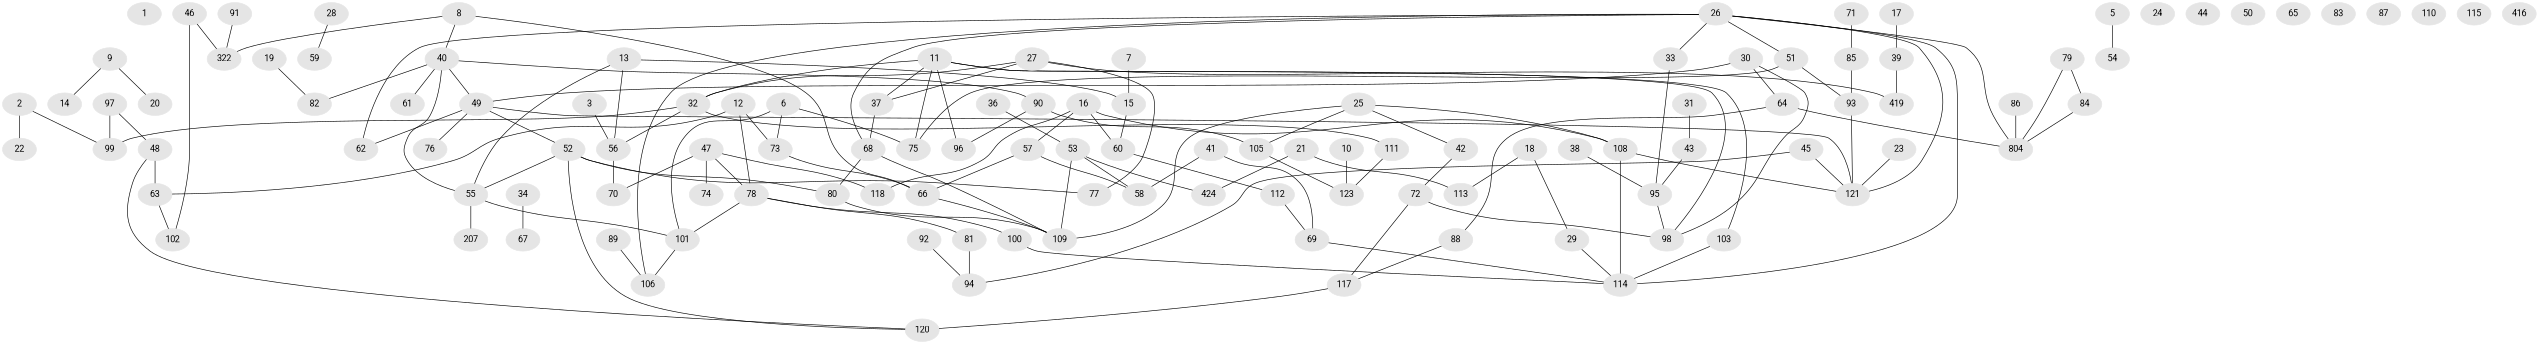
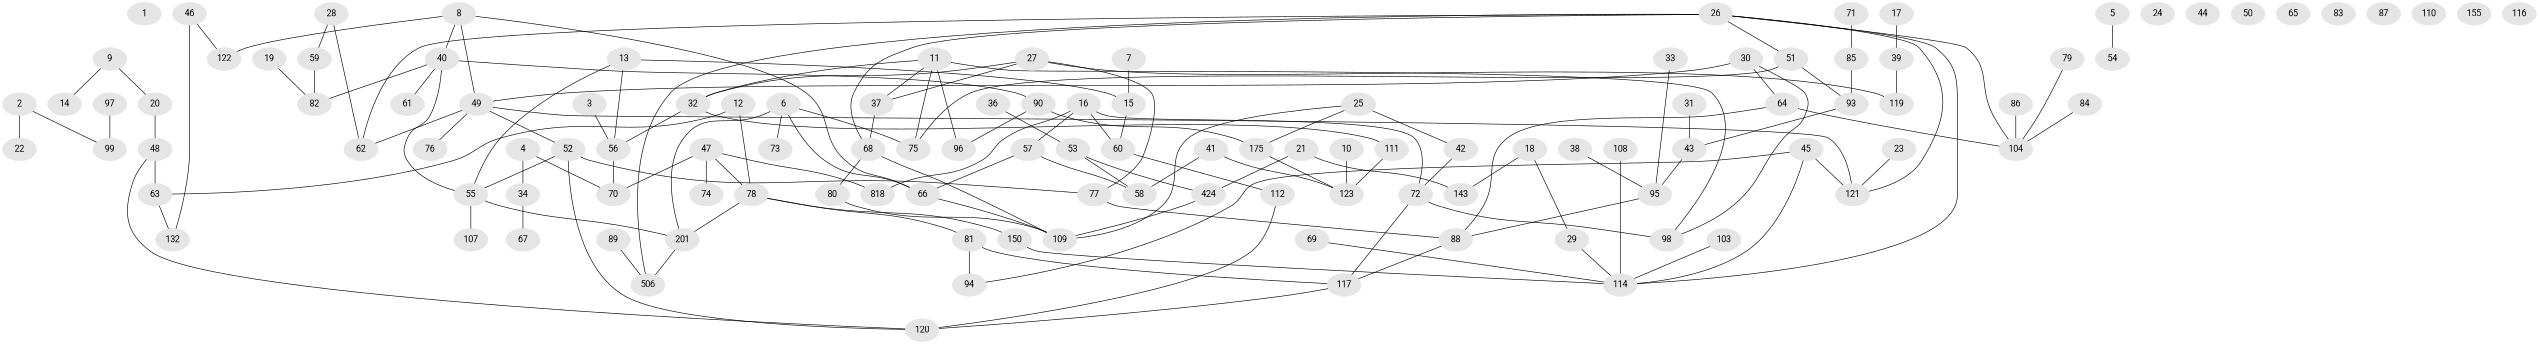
(235, 14) -> none
(2474, 14) -> (2474, 14)
(2519, 14) -> (2519, 14)
(1693, 36) -> none
(224, 59) -> (224, 59)
(1411, 73) -> none
none -> (315, 82)
none -> (346, 82)
(459, 82) -> (467, 57)
(2076, 82) -> none
(1897, 104) -> (1897, 104)
(1493, 116) -> none
(399, 120) -> none
(132, 127) -> (155, 127)
(757, 127) -> none
(1352, 127) -> (1371, 127)
none -> (523, 149)
(1256, 149) -> (1256, 149)
(1852, 149) -> (1770, 127)
(2016, 149) -> (2016, 149)
(843, 171) -> (838, 168)
(1287, 173) -> (1278, 173)
(1736, 174) -> none
(716, 177) -> none
(878, 195) -> (878, 195)
(1461, 195) -> (1461, 195)
(1066, 196) -> (1124, 224)
(1295, 217) -> (1124, 296)
(1661, 217) -> (1555, 217)
none -> (1264, 222)
(173, 240) -> (173, 240)
(471, 240) -> (471, 240)
(682, 240) -> (682, 240)
(924, 240) -> none
(1014, 240) -> (1014, 240)
none -> (1744, 253)
none -> (1154, 272)
(648, 285) -> (648, 285)
